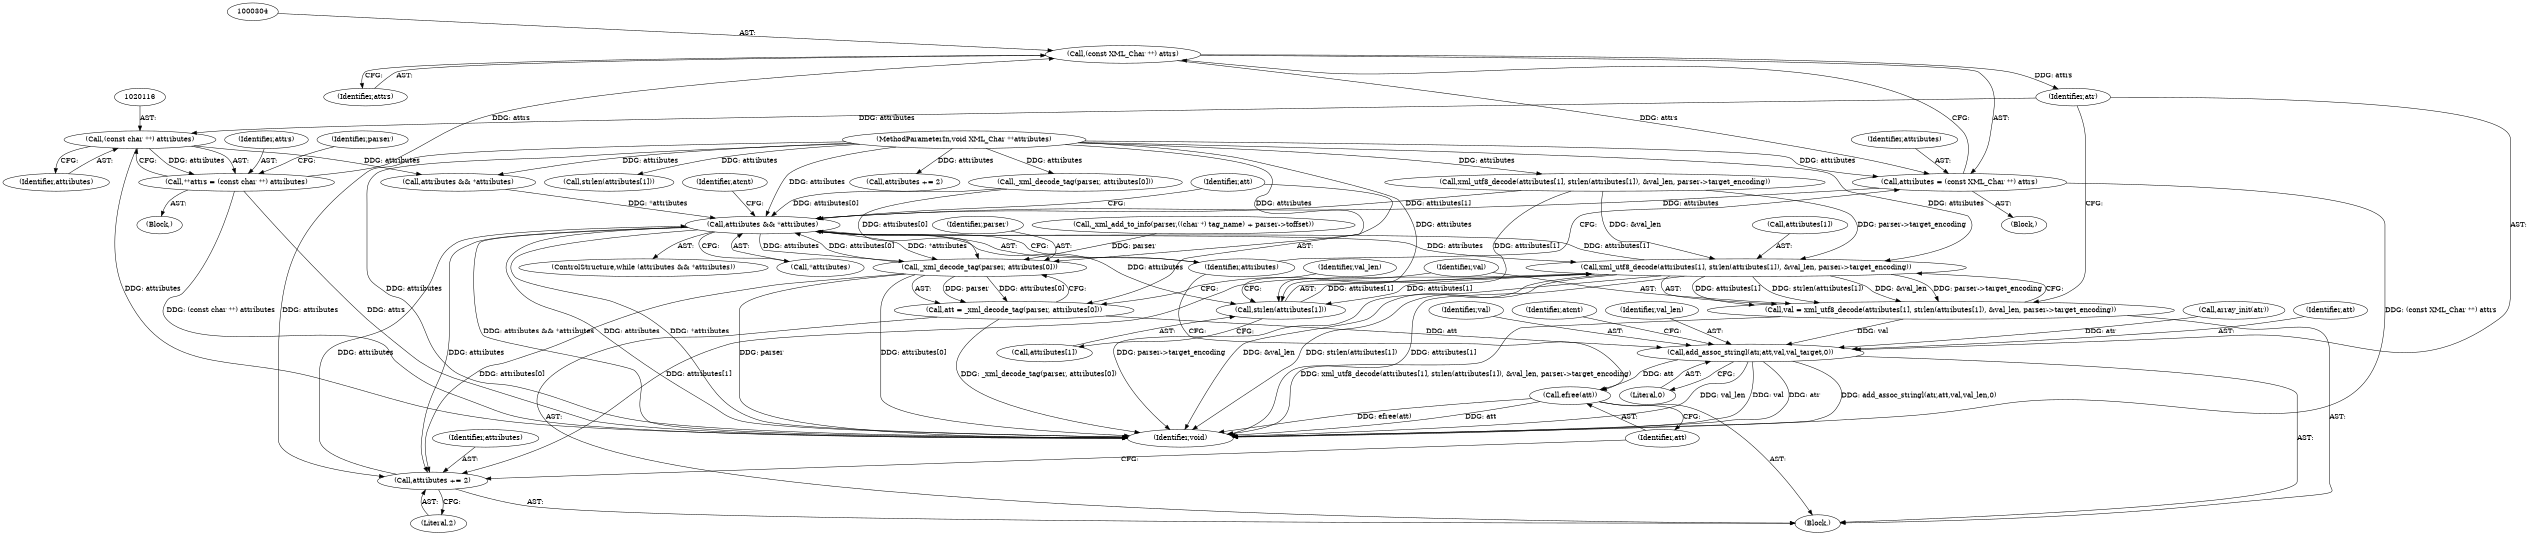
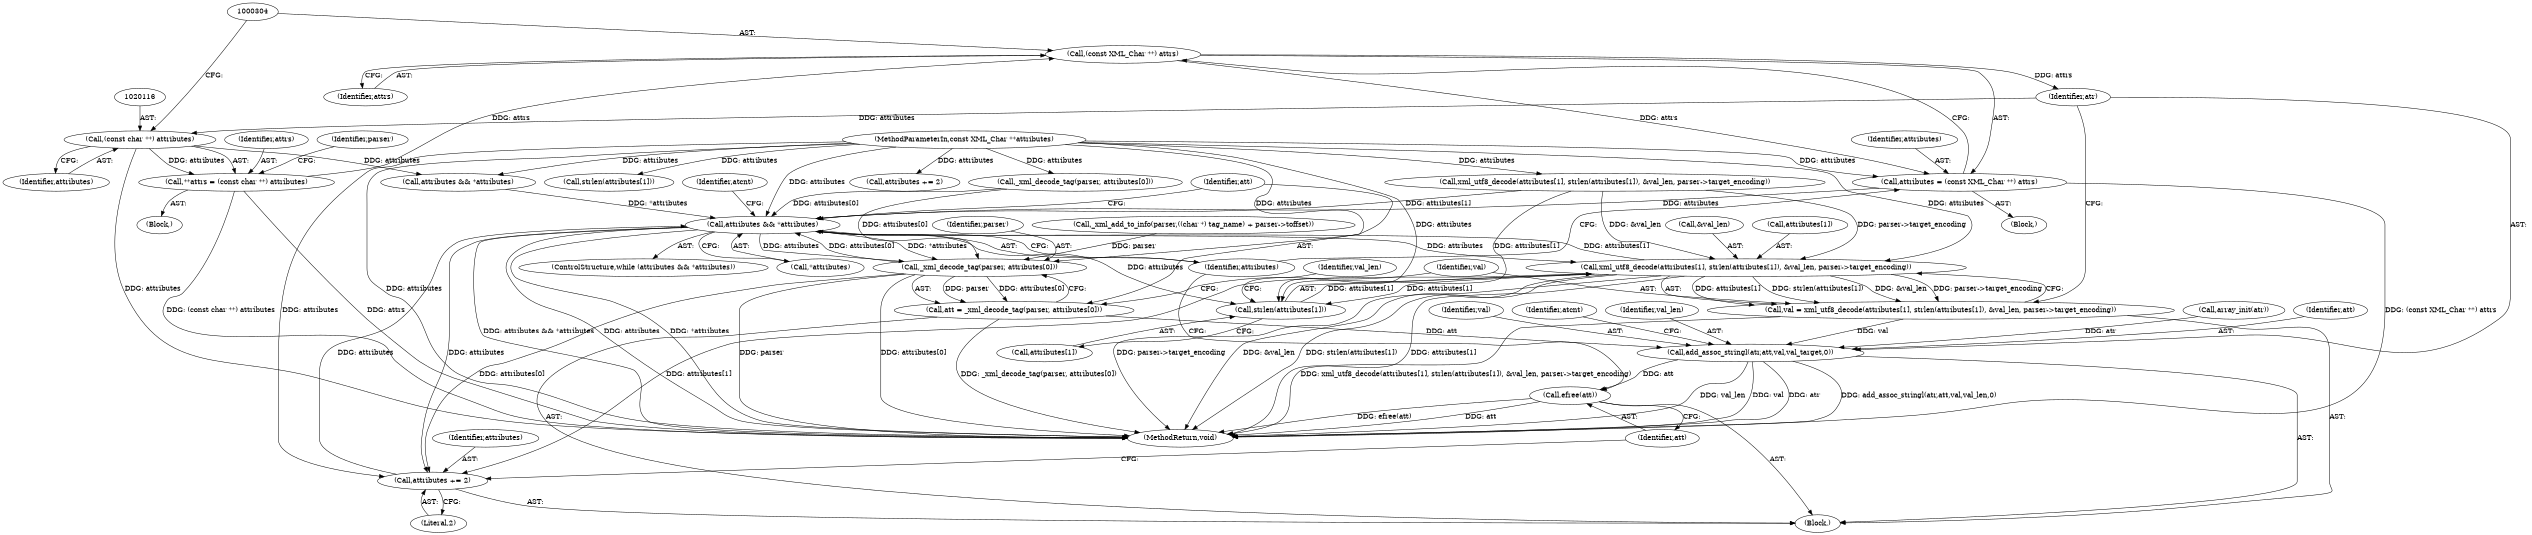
(964, 140) -> (964, 140)
(147, 170) -> (203, 76)
none -> (1704, 225)
(1648, 396) -> none
(1180, 438) -> (1180, 438)
